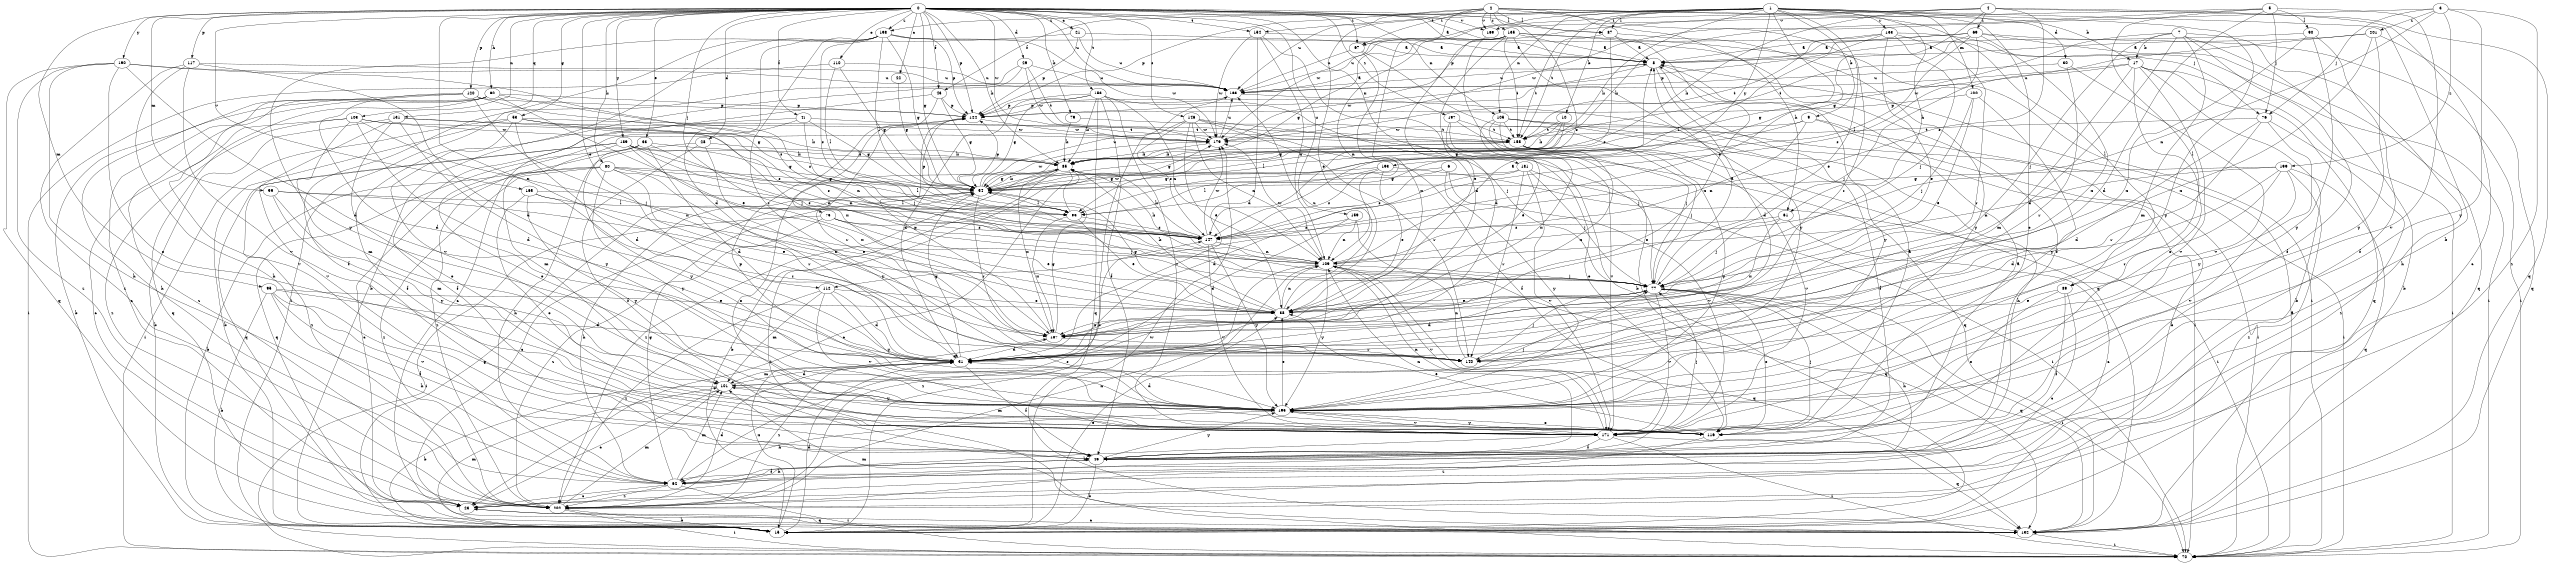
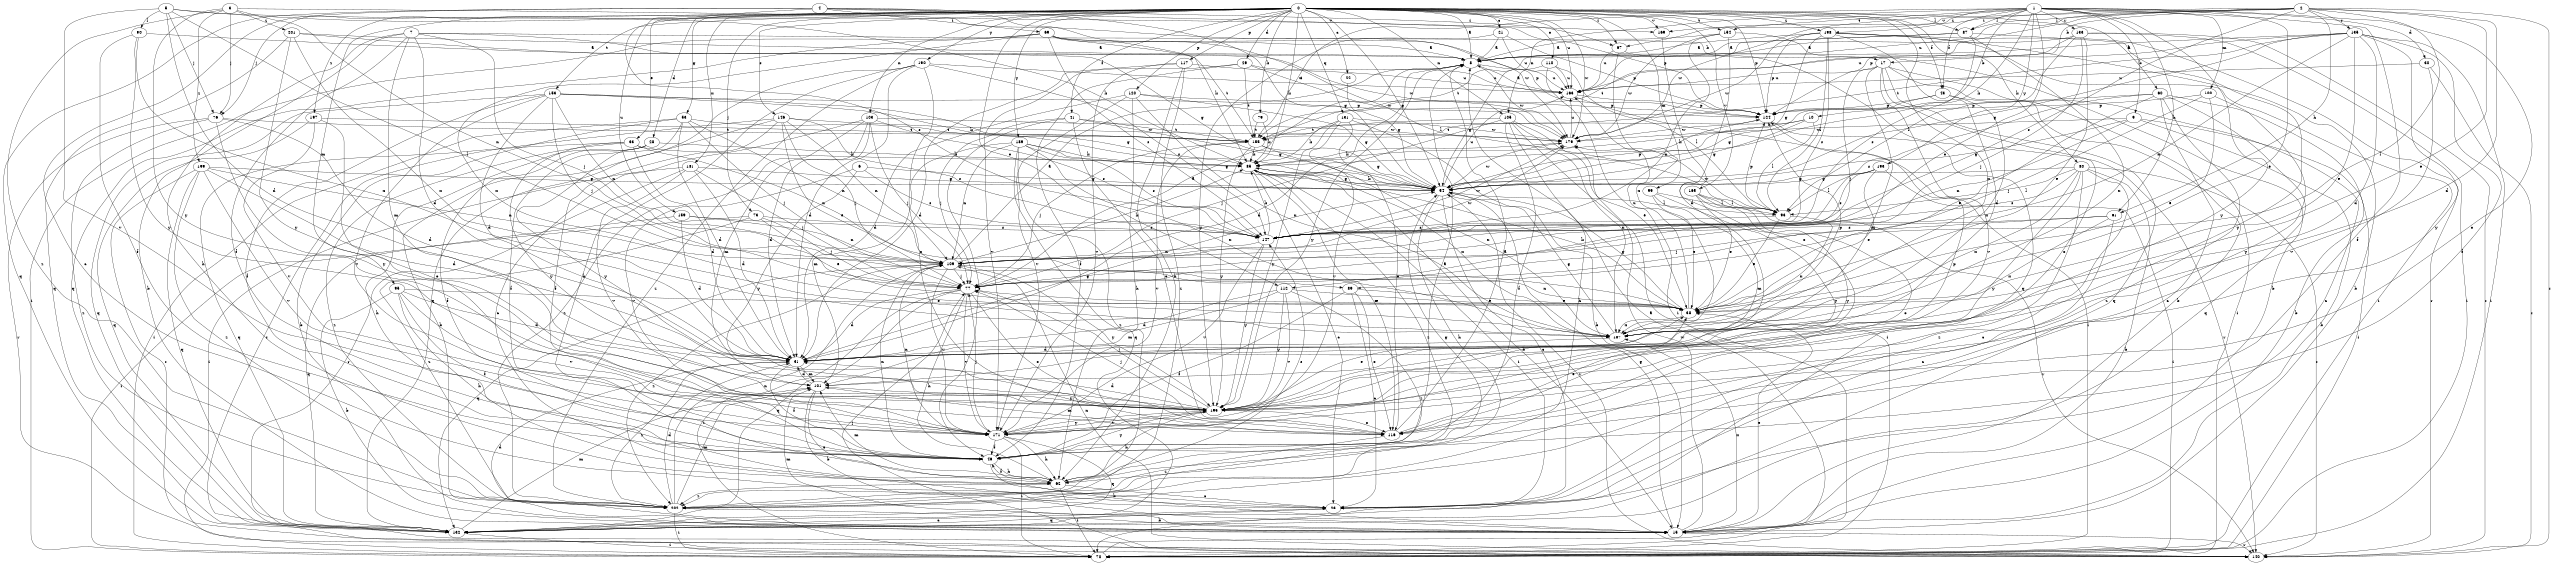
(2446, 240) -> (2358, 240)
(1310, 348) -> (1967, 535)
